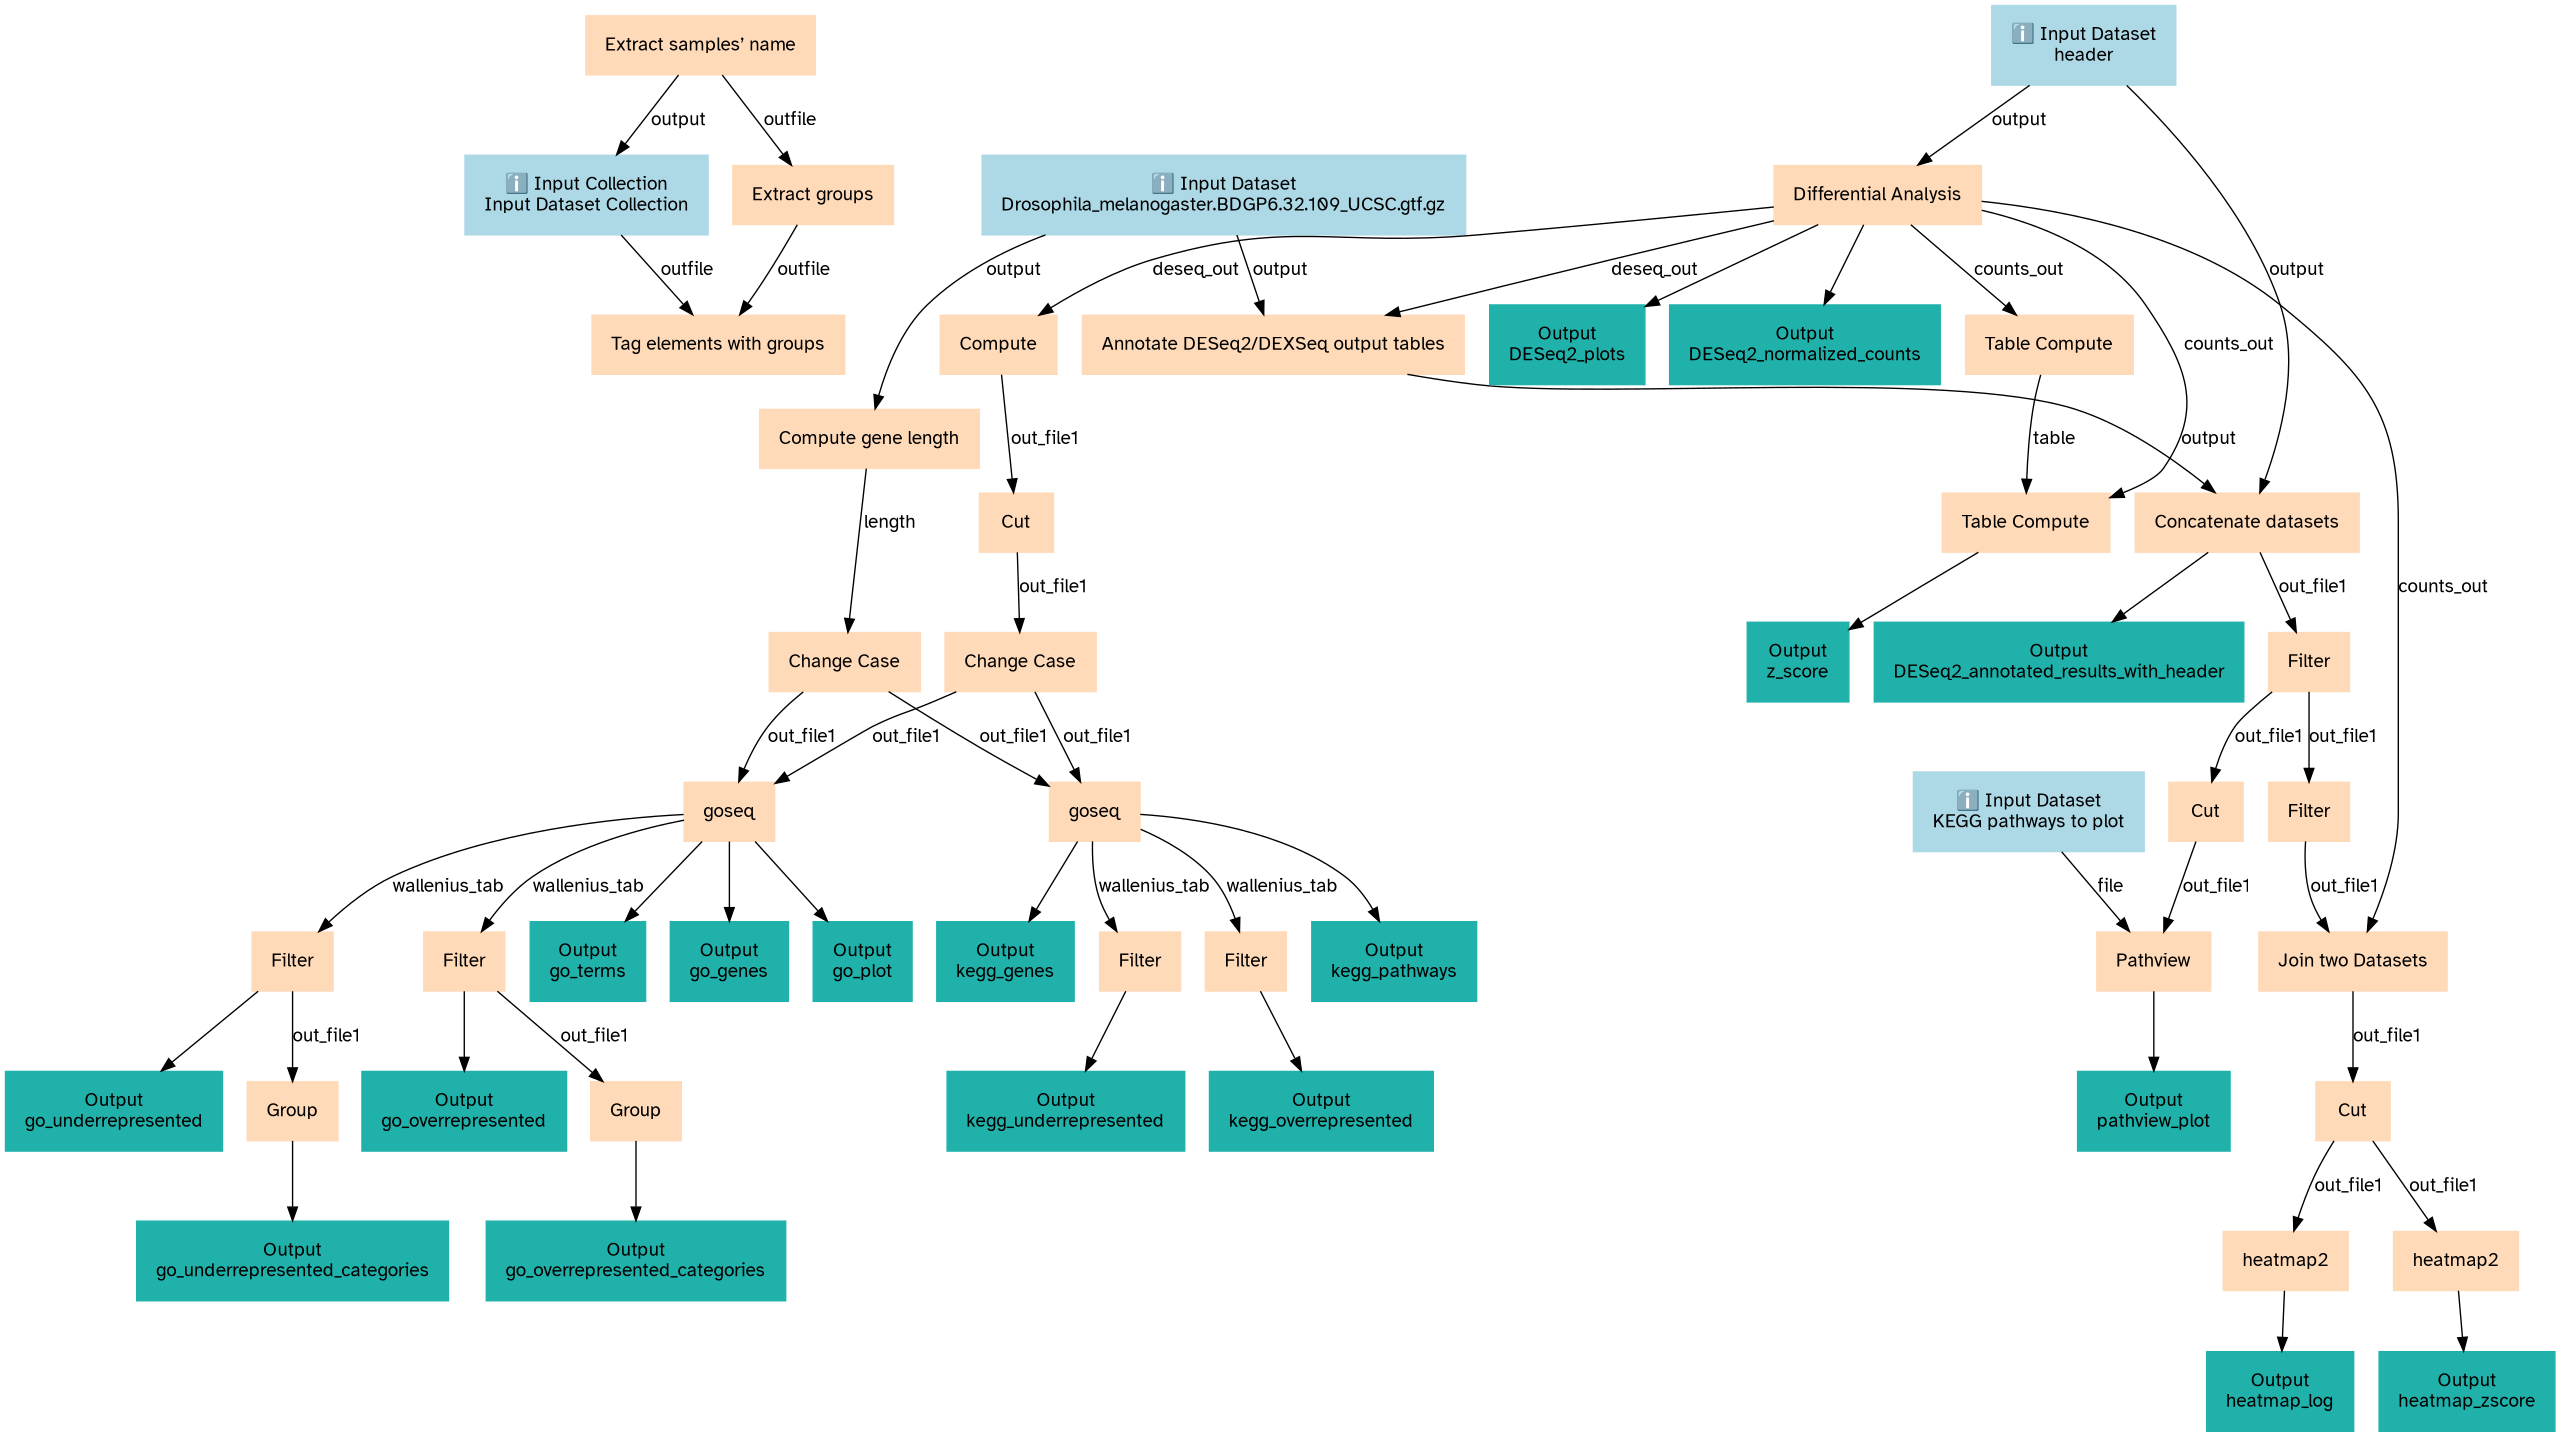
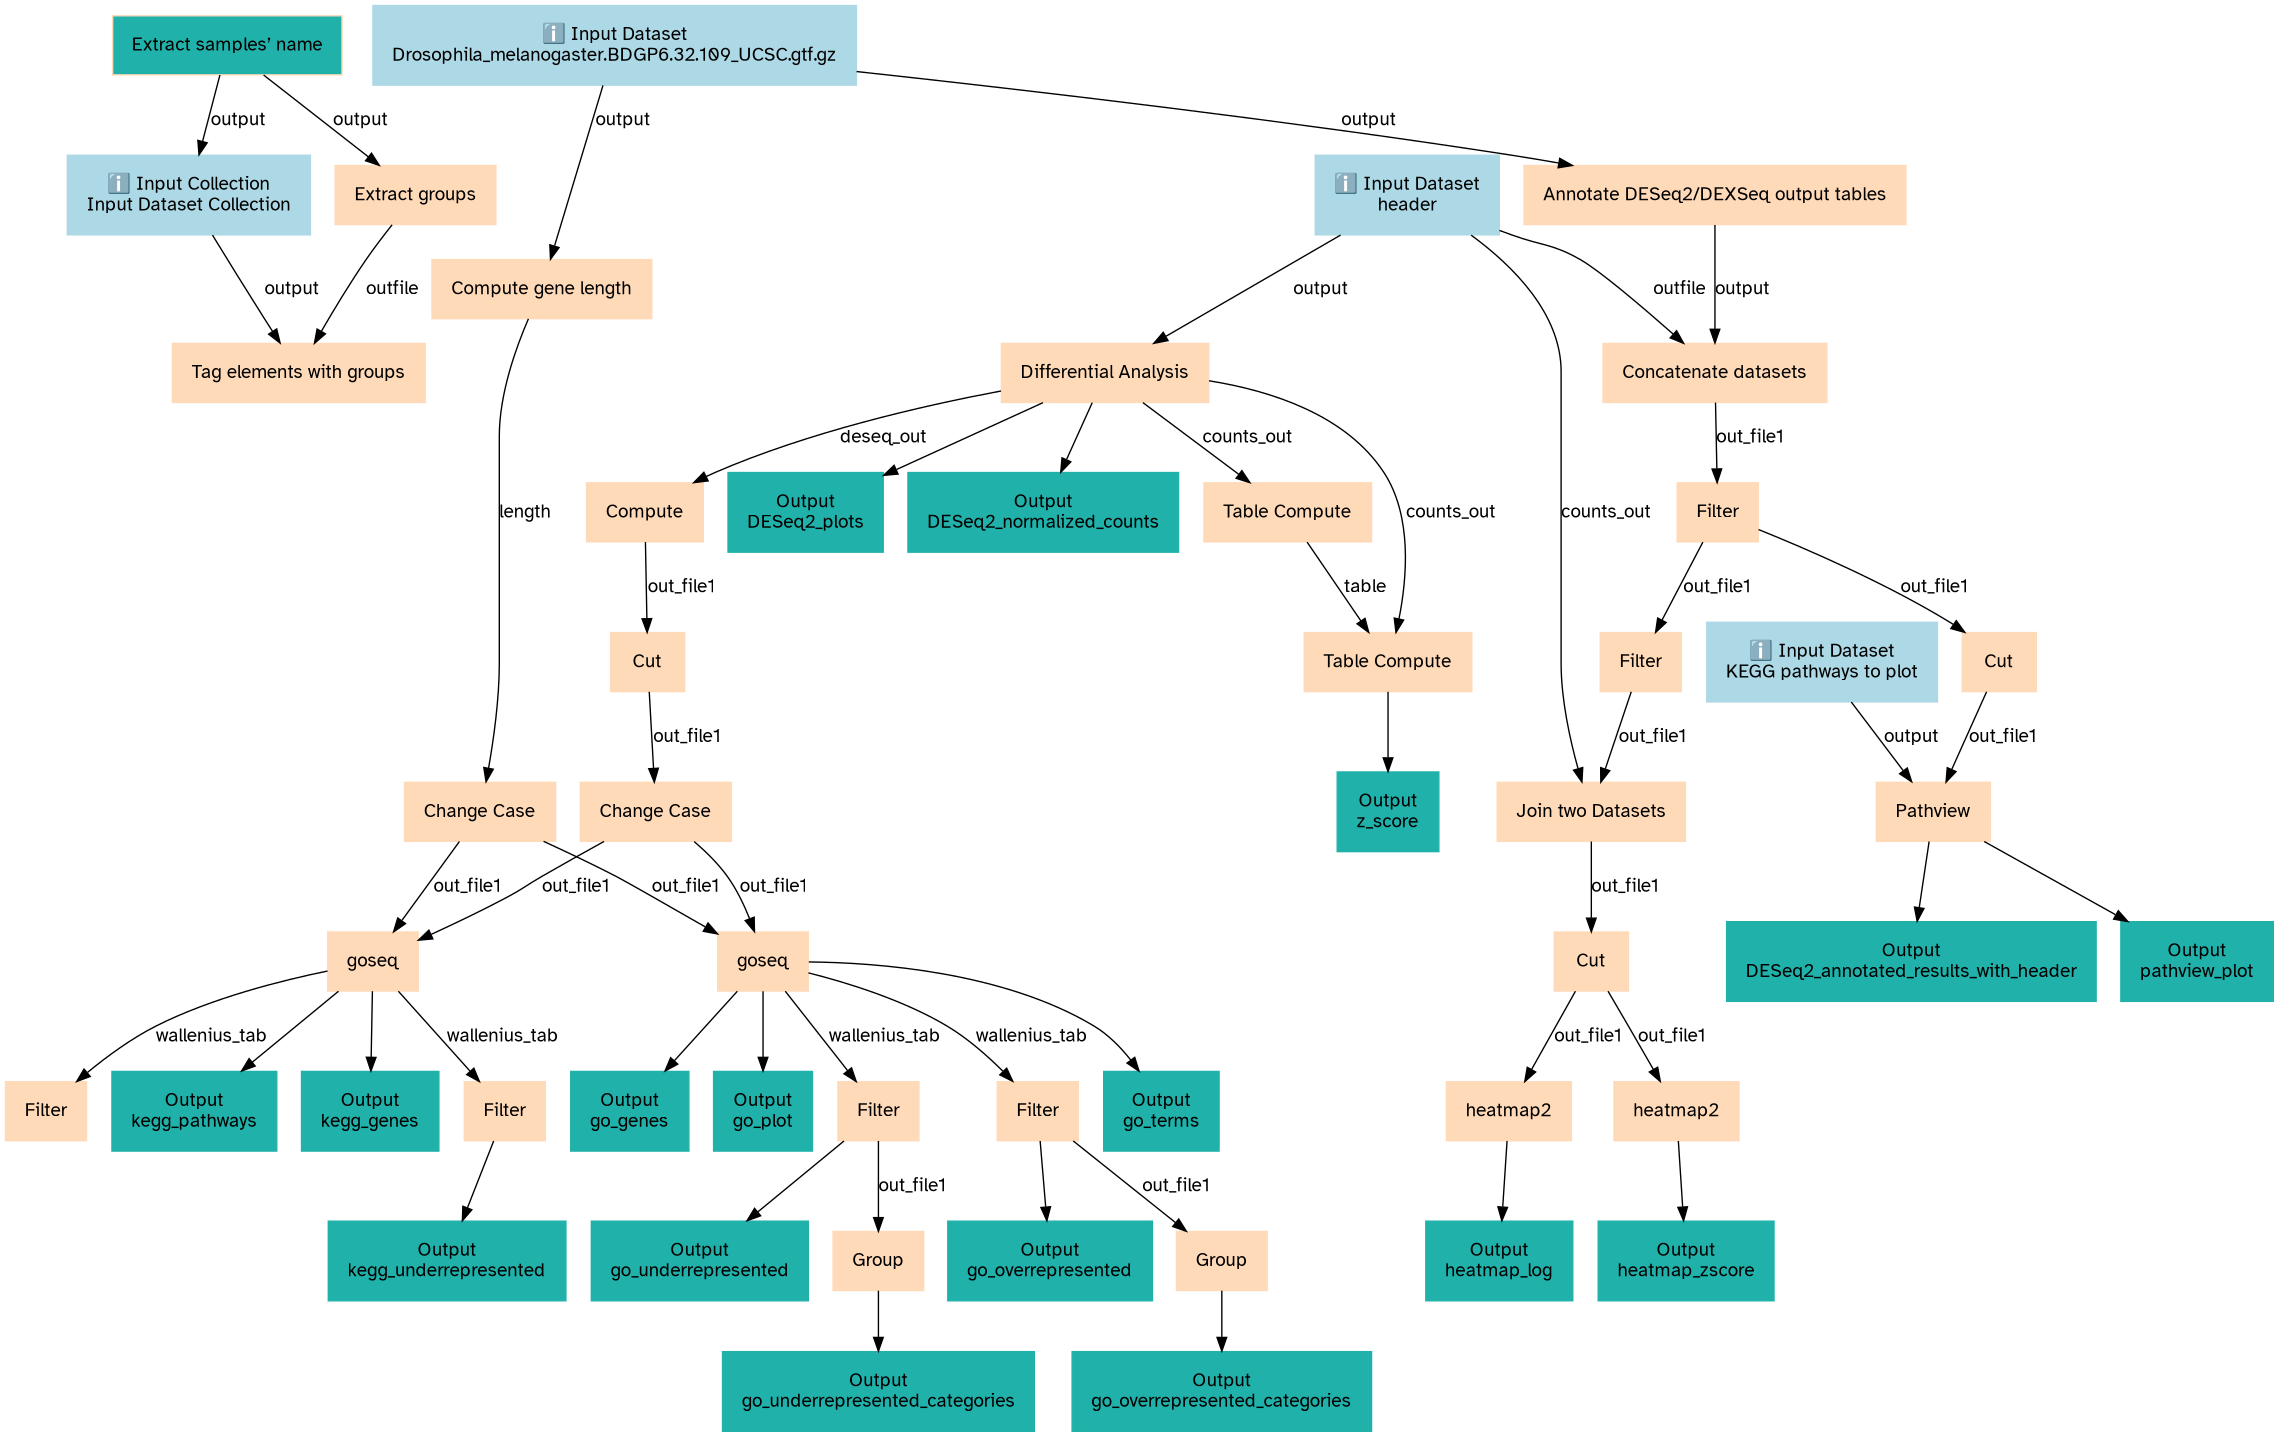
(701, 45) -> (227, 45)
(791, 120) -> (361, 120)
(1587, 266) -> none
(687, 270) -> (292, 289)
(2297, 270) -> (1680, 289)
(2387, 434) -> (1561, 486)
(2166, 583) -> (1924, 874)
(2111, 887) -> (1911, 737)
(1321, 1111) -> none
